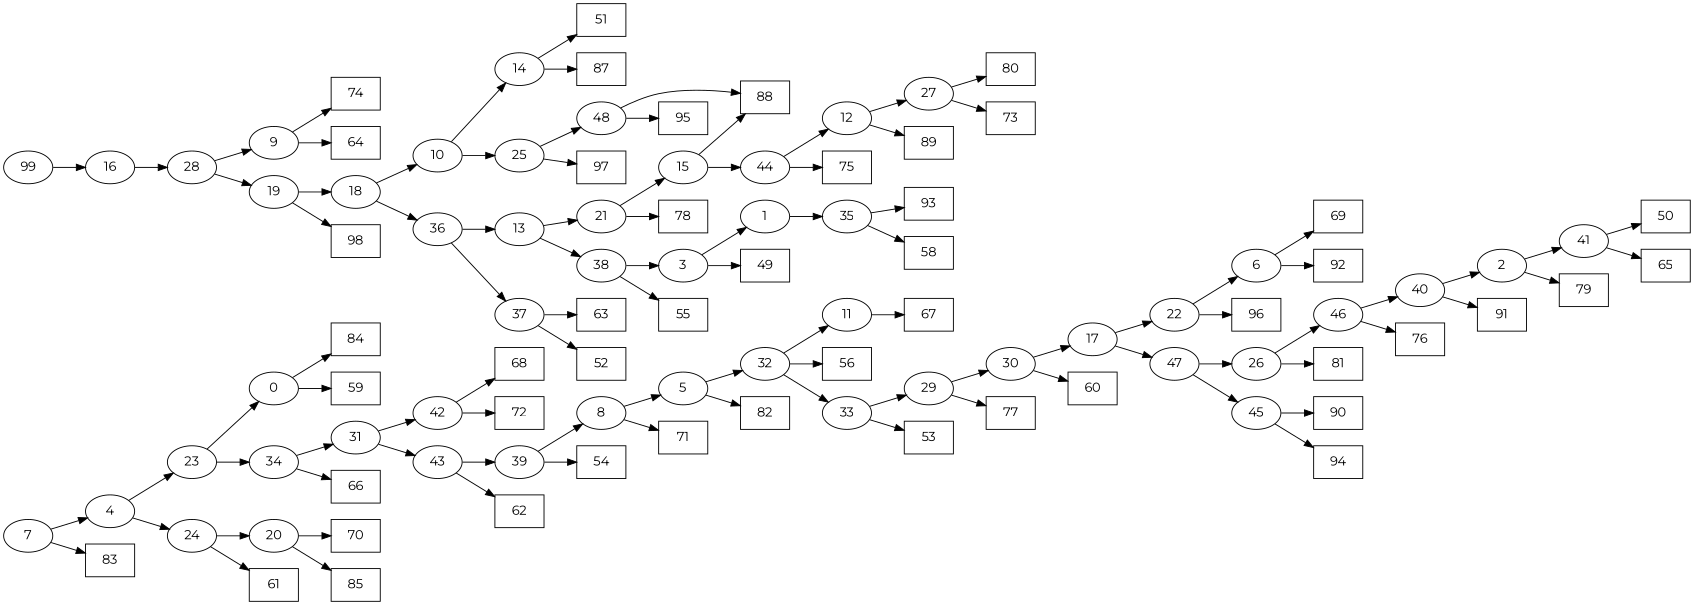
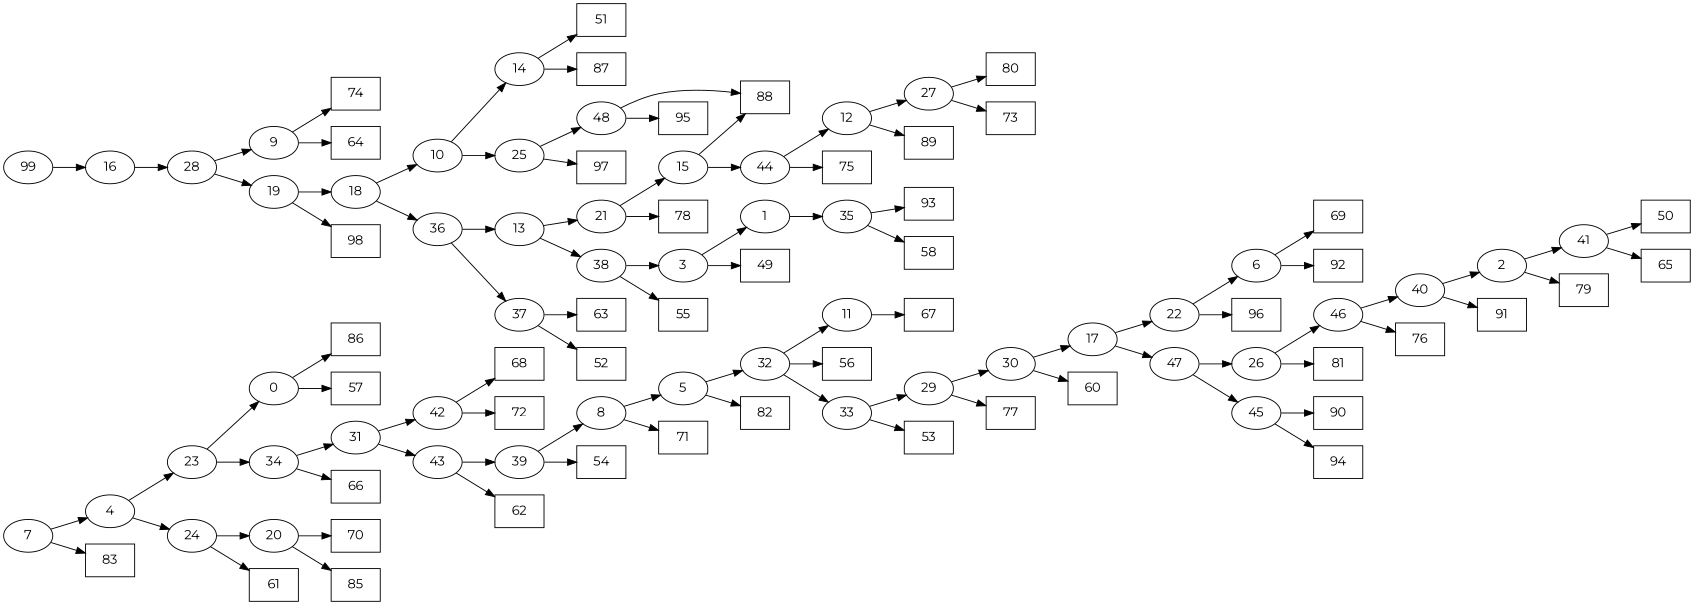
(356, 339) -> (356, 339)
(356, 388) -> (356, 388)
